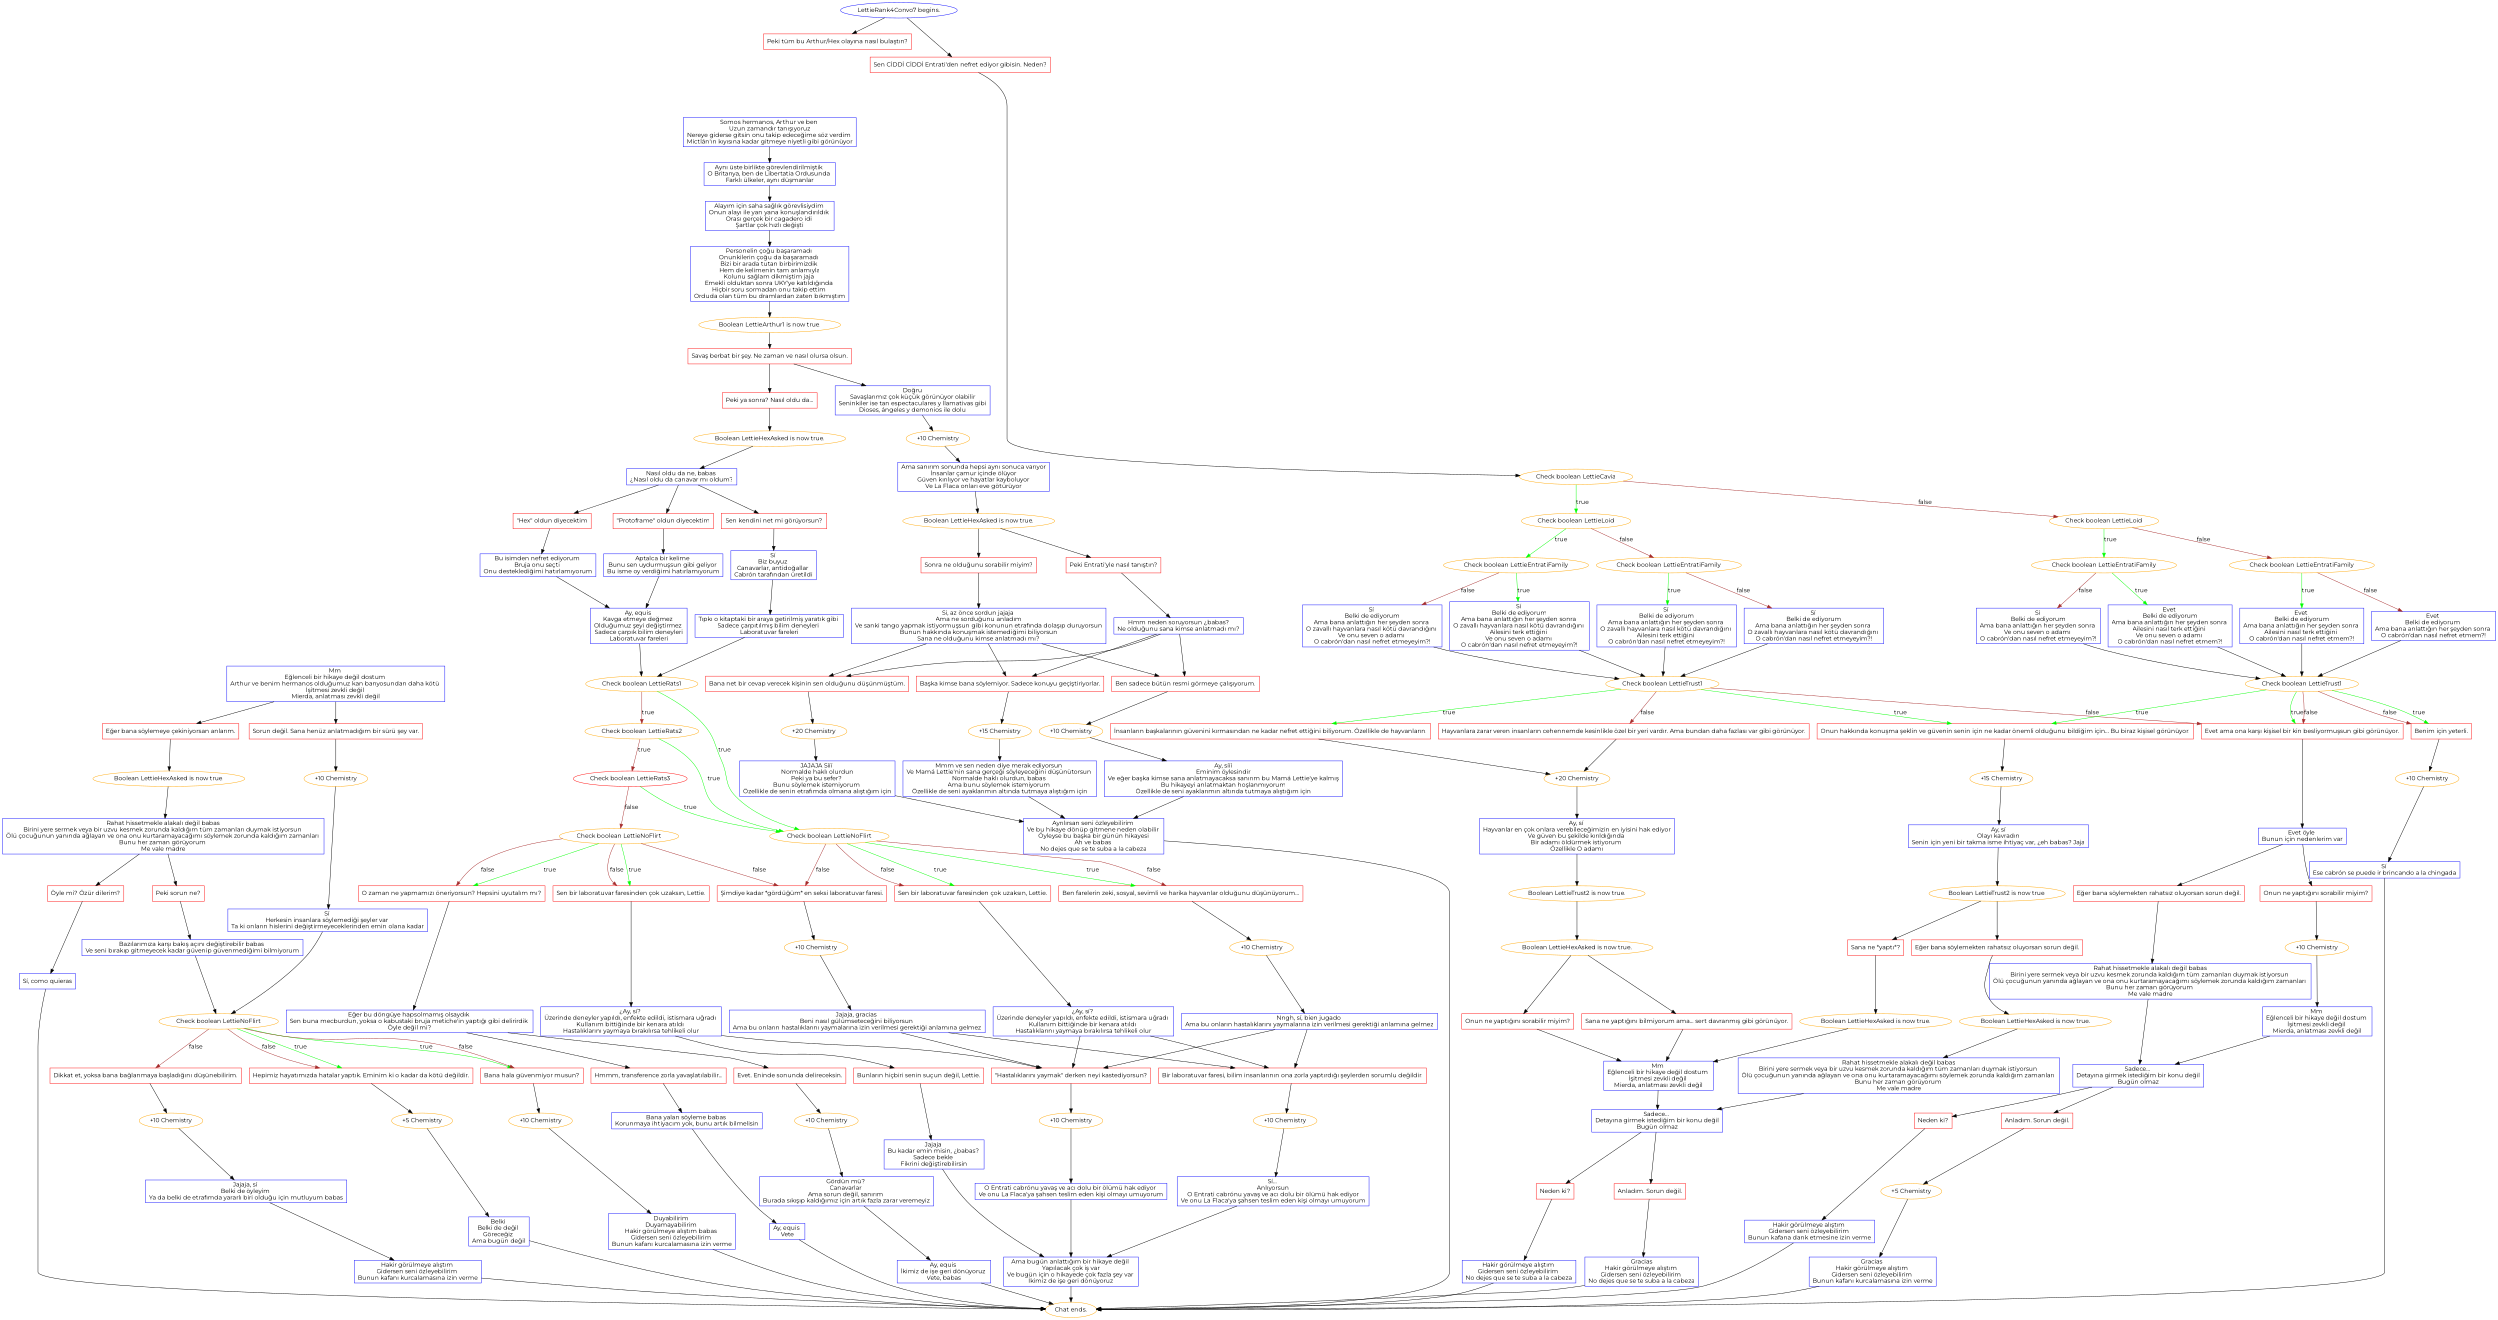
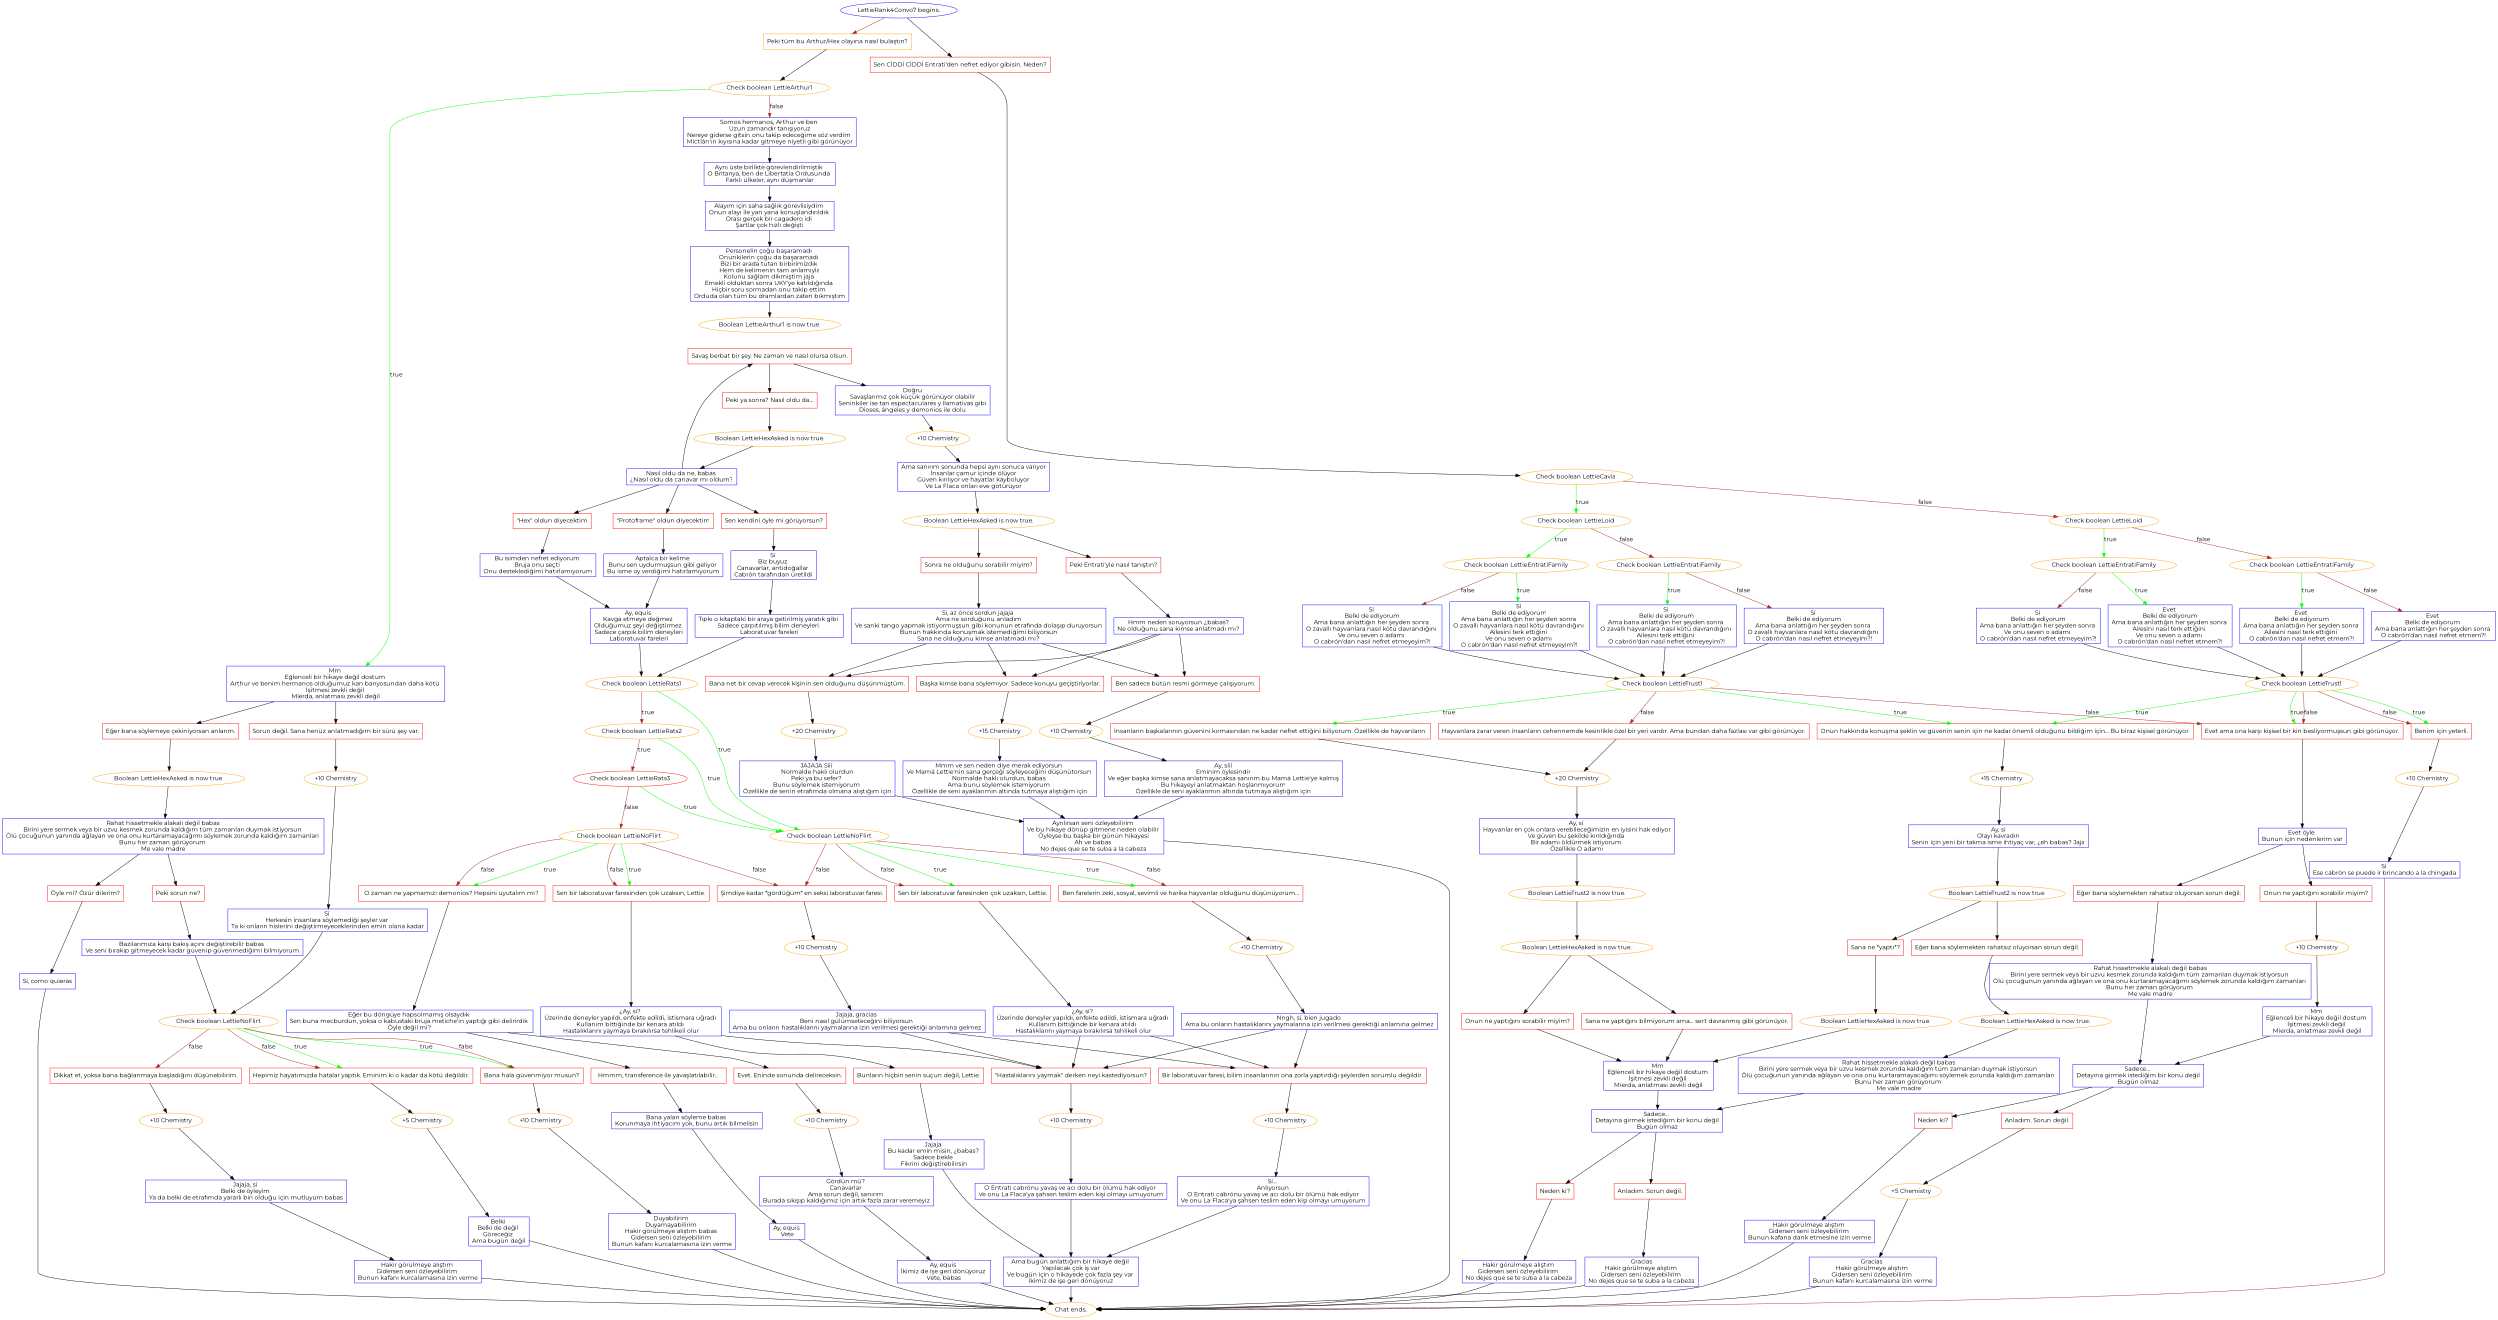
(870, 25) -> (870, 25)
(838, 42) -> (838, 42)
none -> (770, 88)
(770, 338) -> (700, 407)
(774, 521) -> (774, 521)
(452, 894) -> (452, 894)
(659, 1076) -> (659, 1076)
(1941, 1300) -> (1941, 1300)
